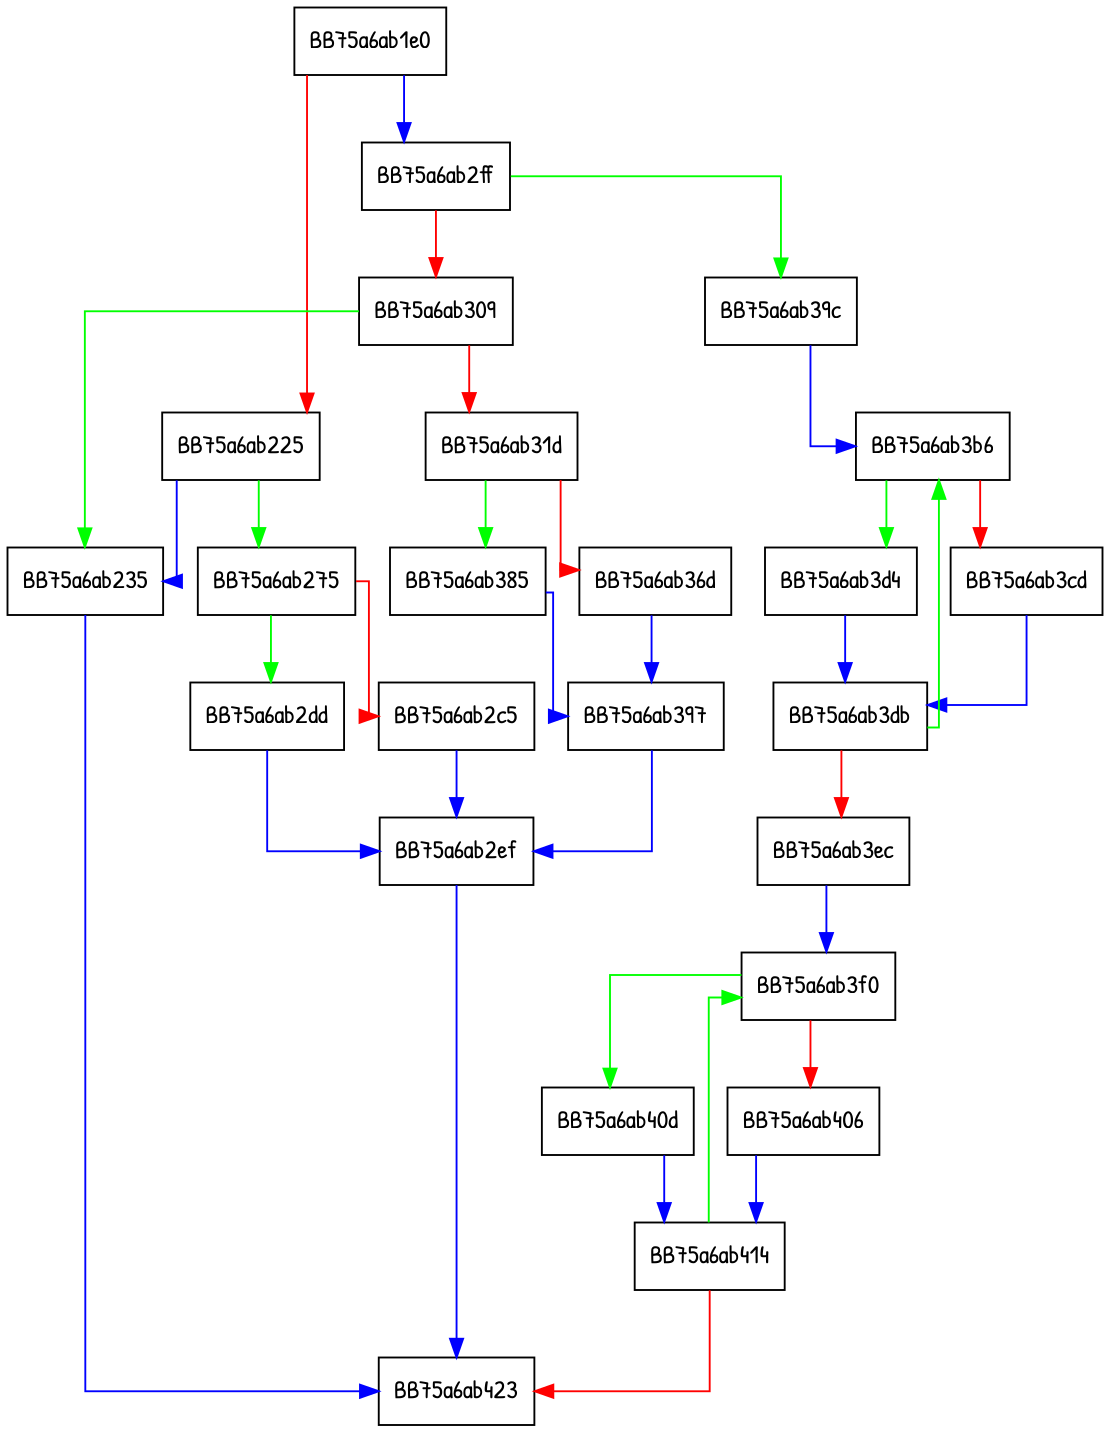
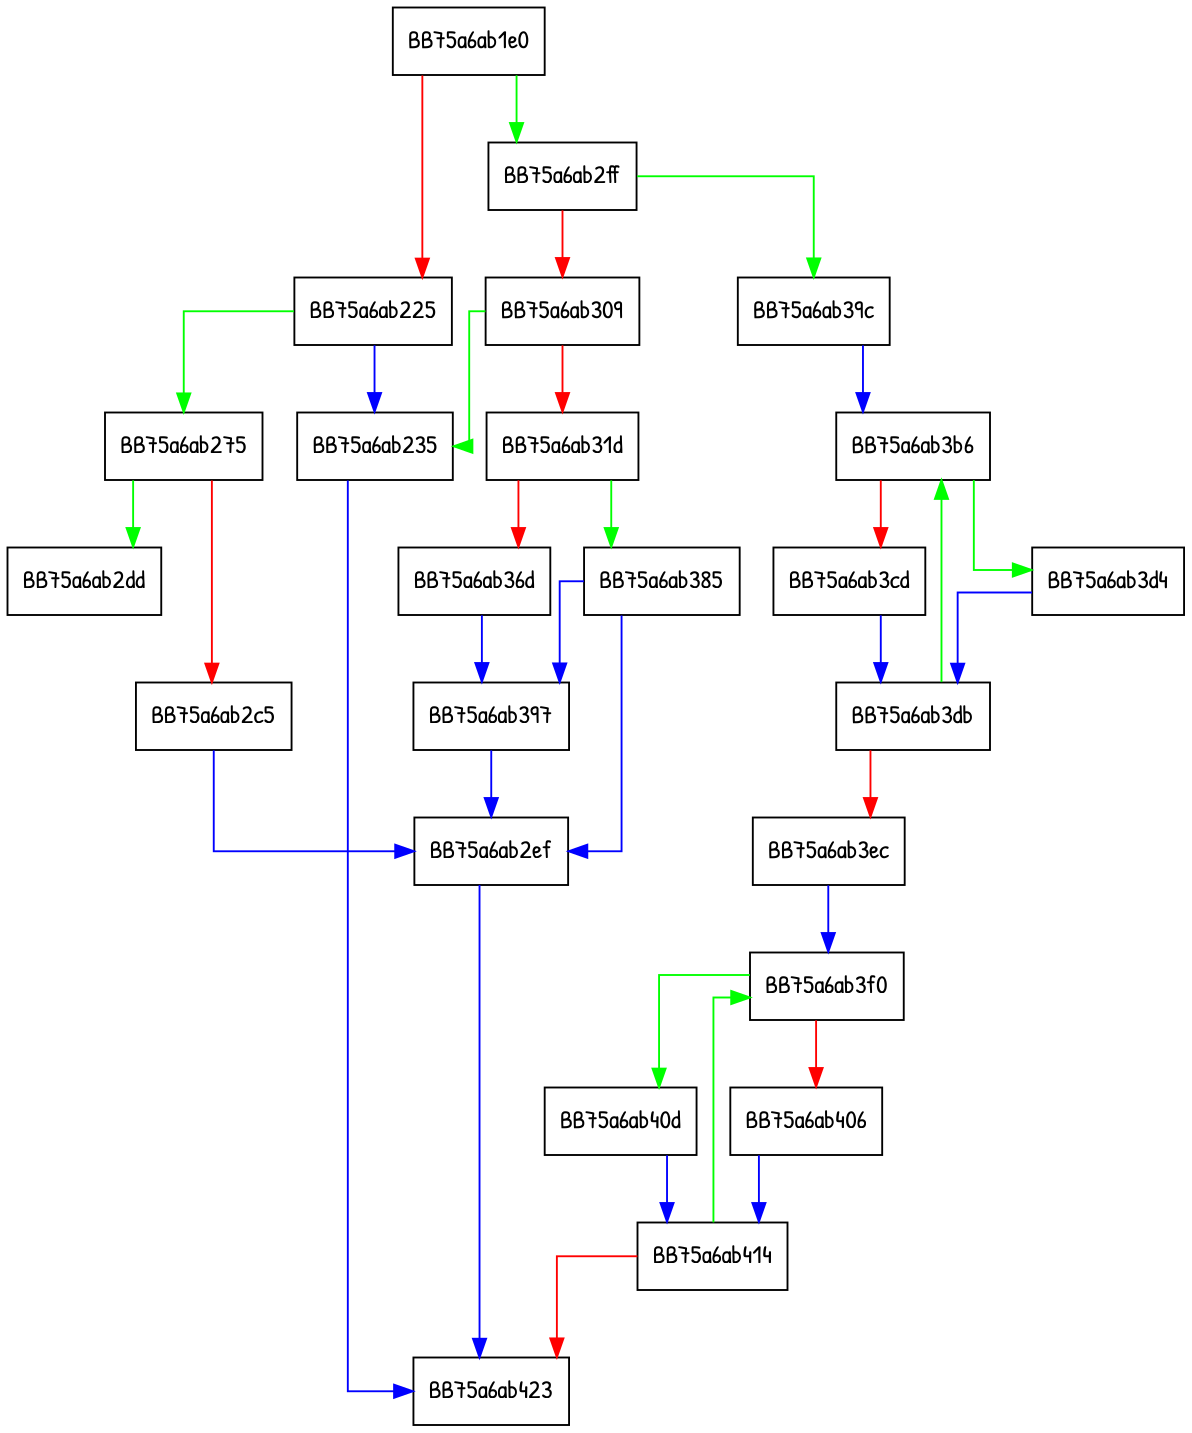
(404, 99) -> (517, 99)
(267, 848) -> (622, 750)
